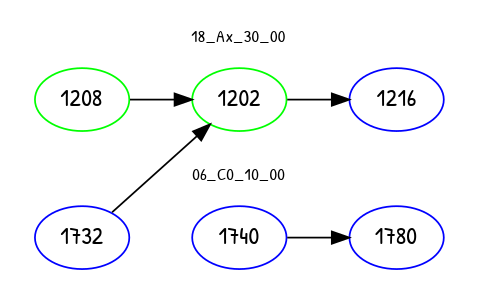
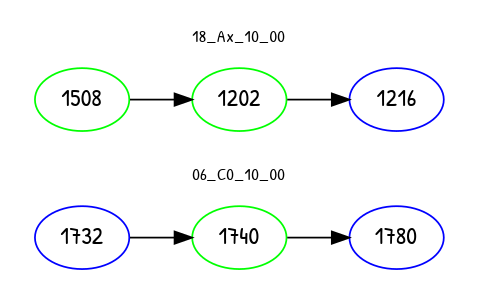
(239, 38) -> (239, 38)
(82, 100) -> (82, 100)
(154, 174) -> (152, 238)
(239, 238) -> (239, 238)
